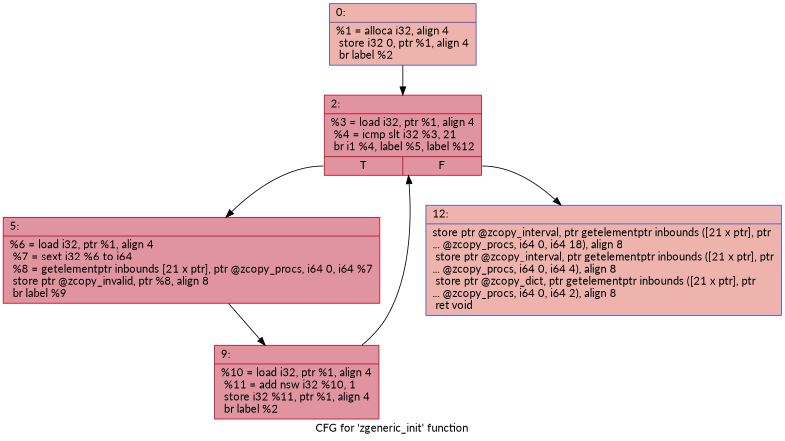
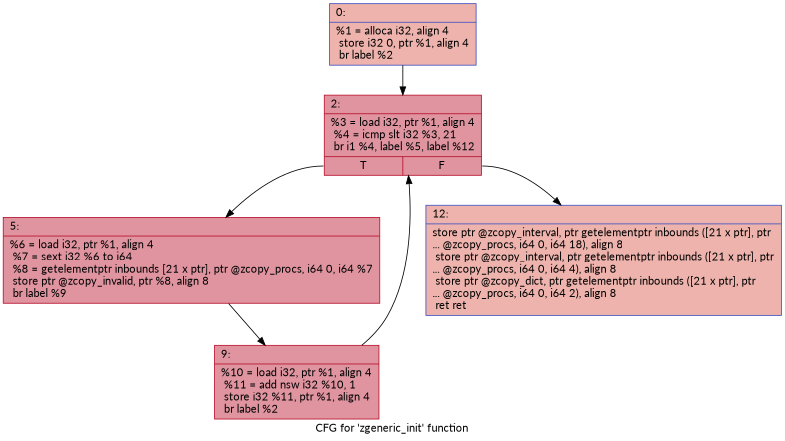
(453, 306) -> (450, 306)
